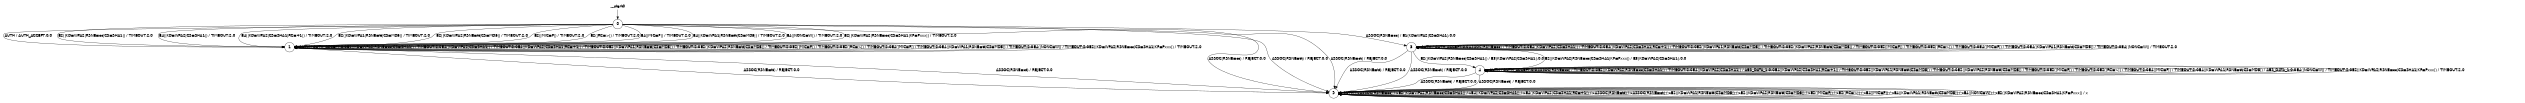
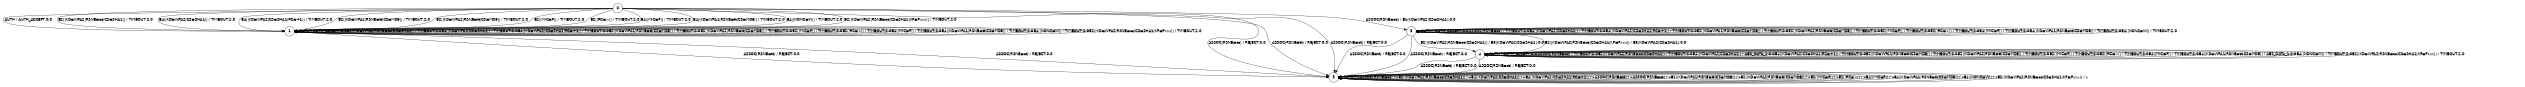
(618, 6) -> none
